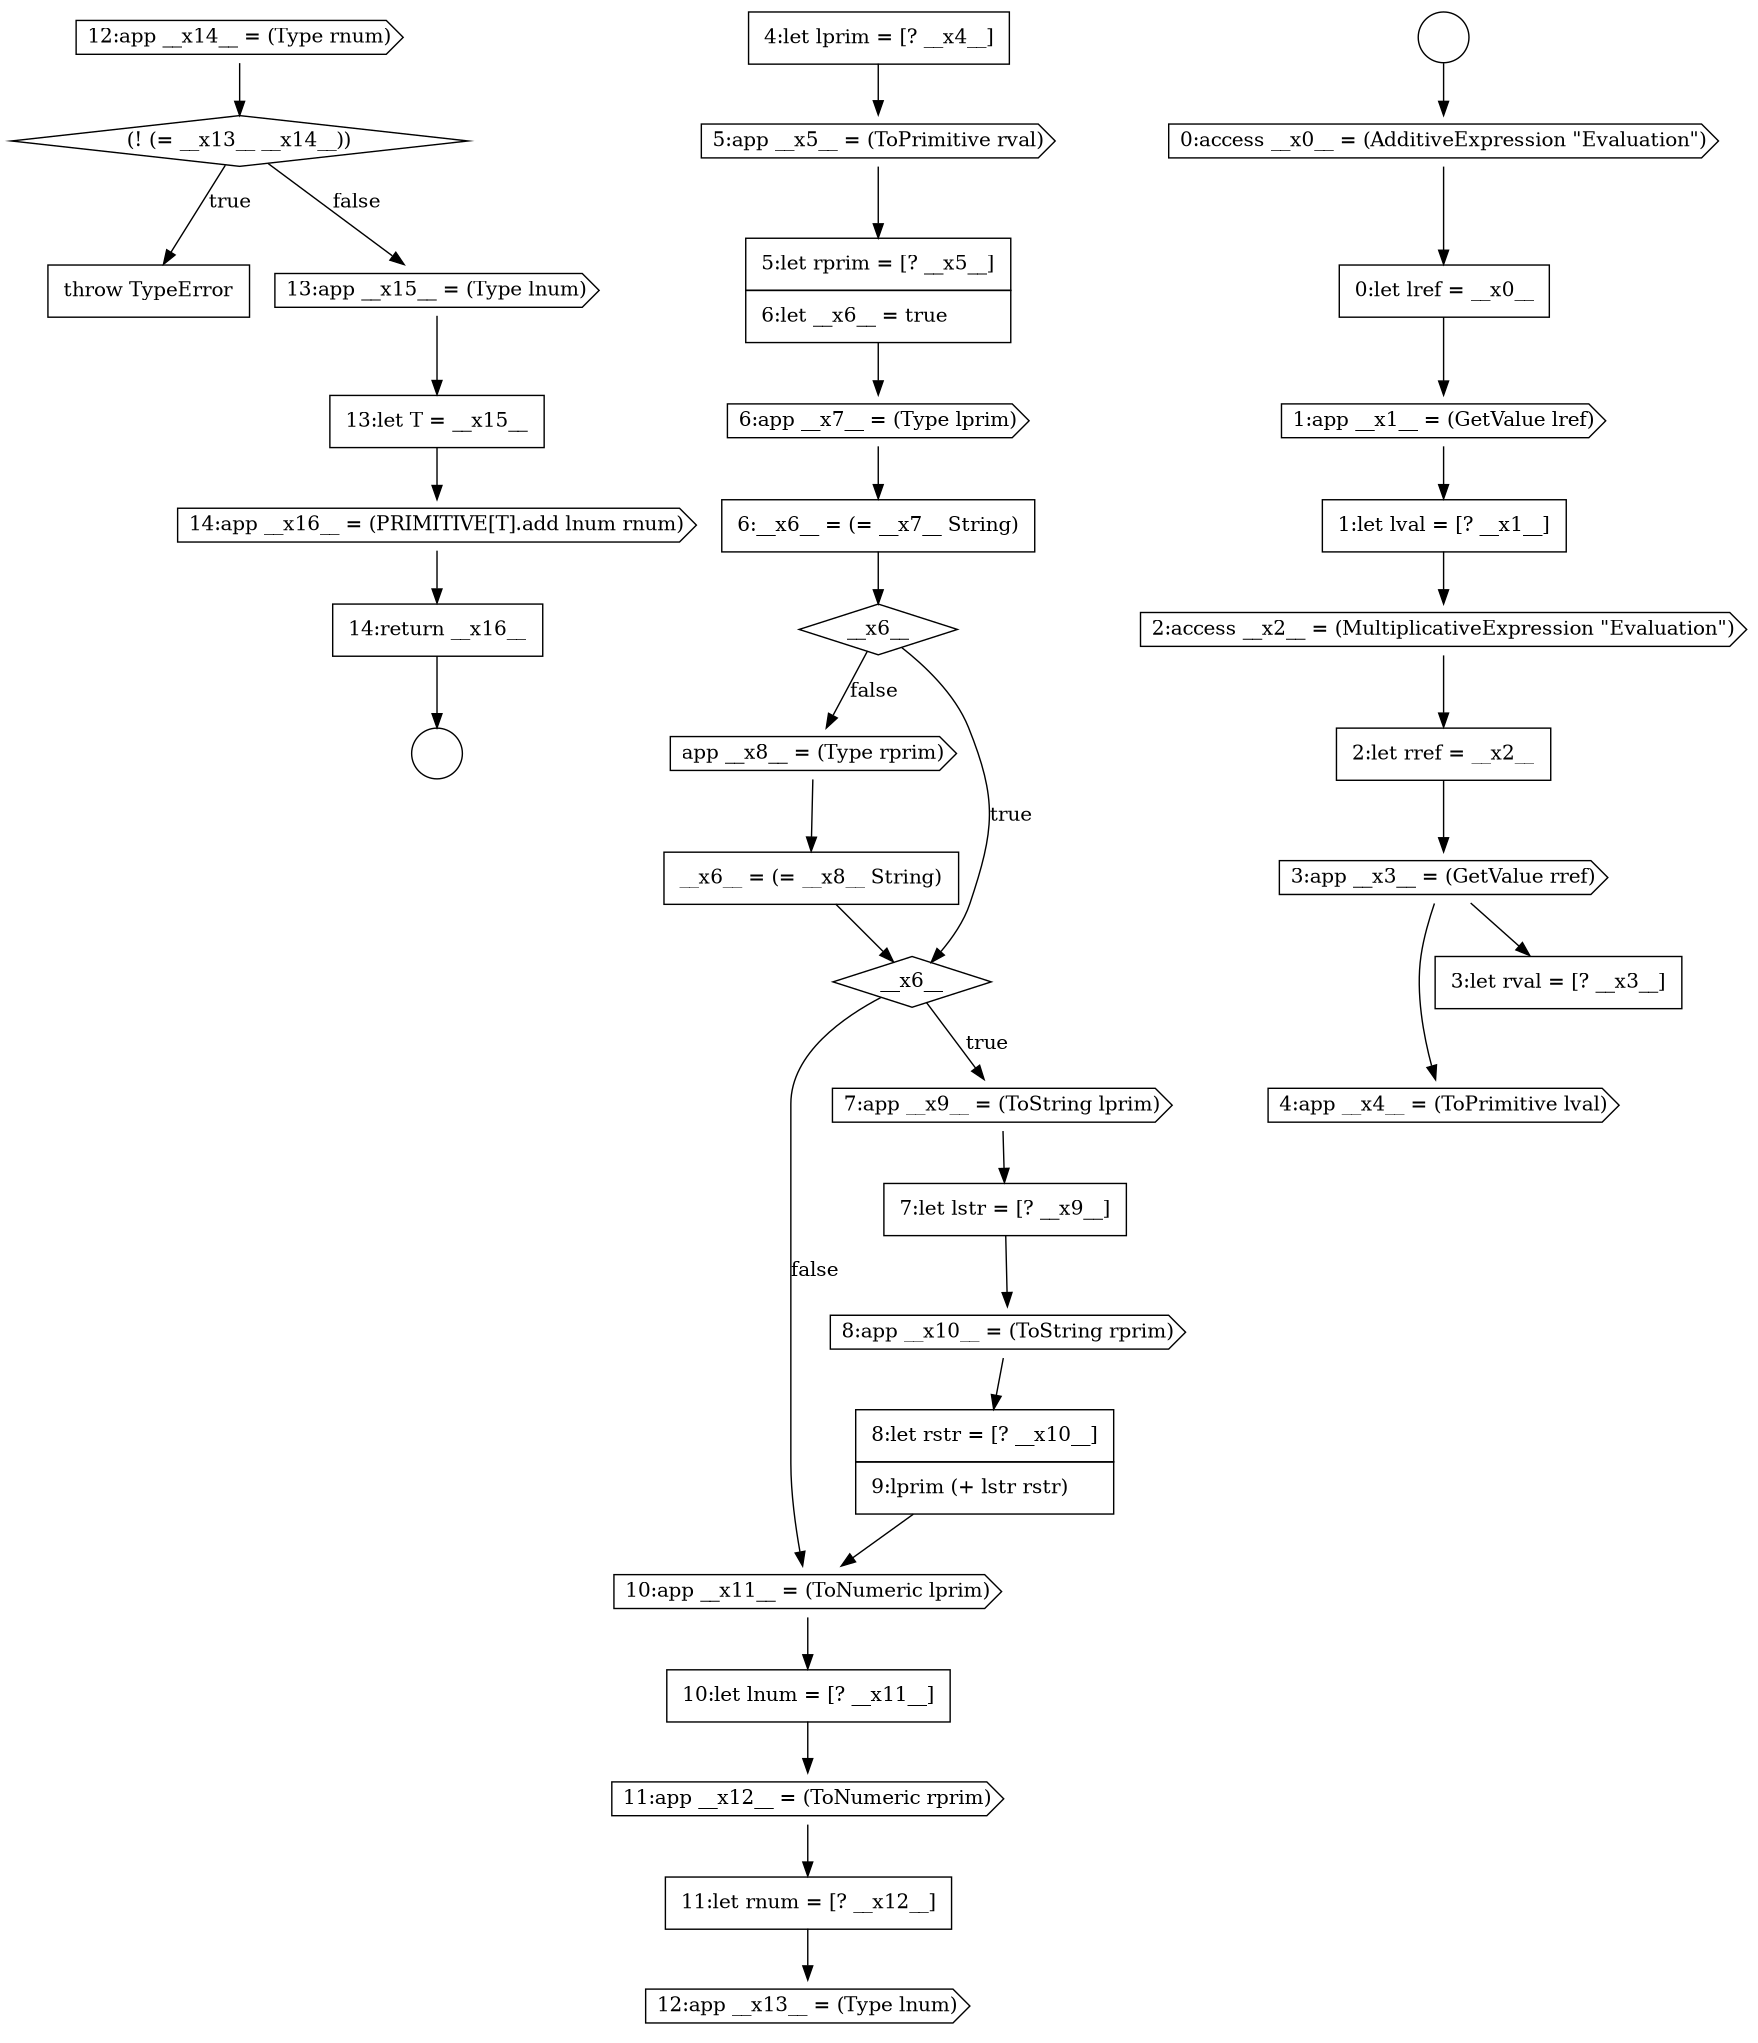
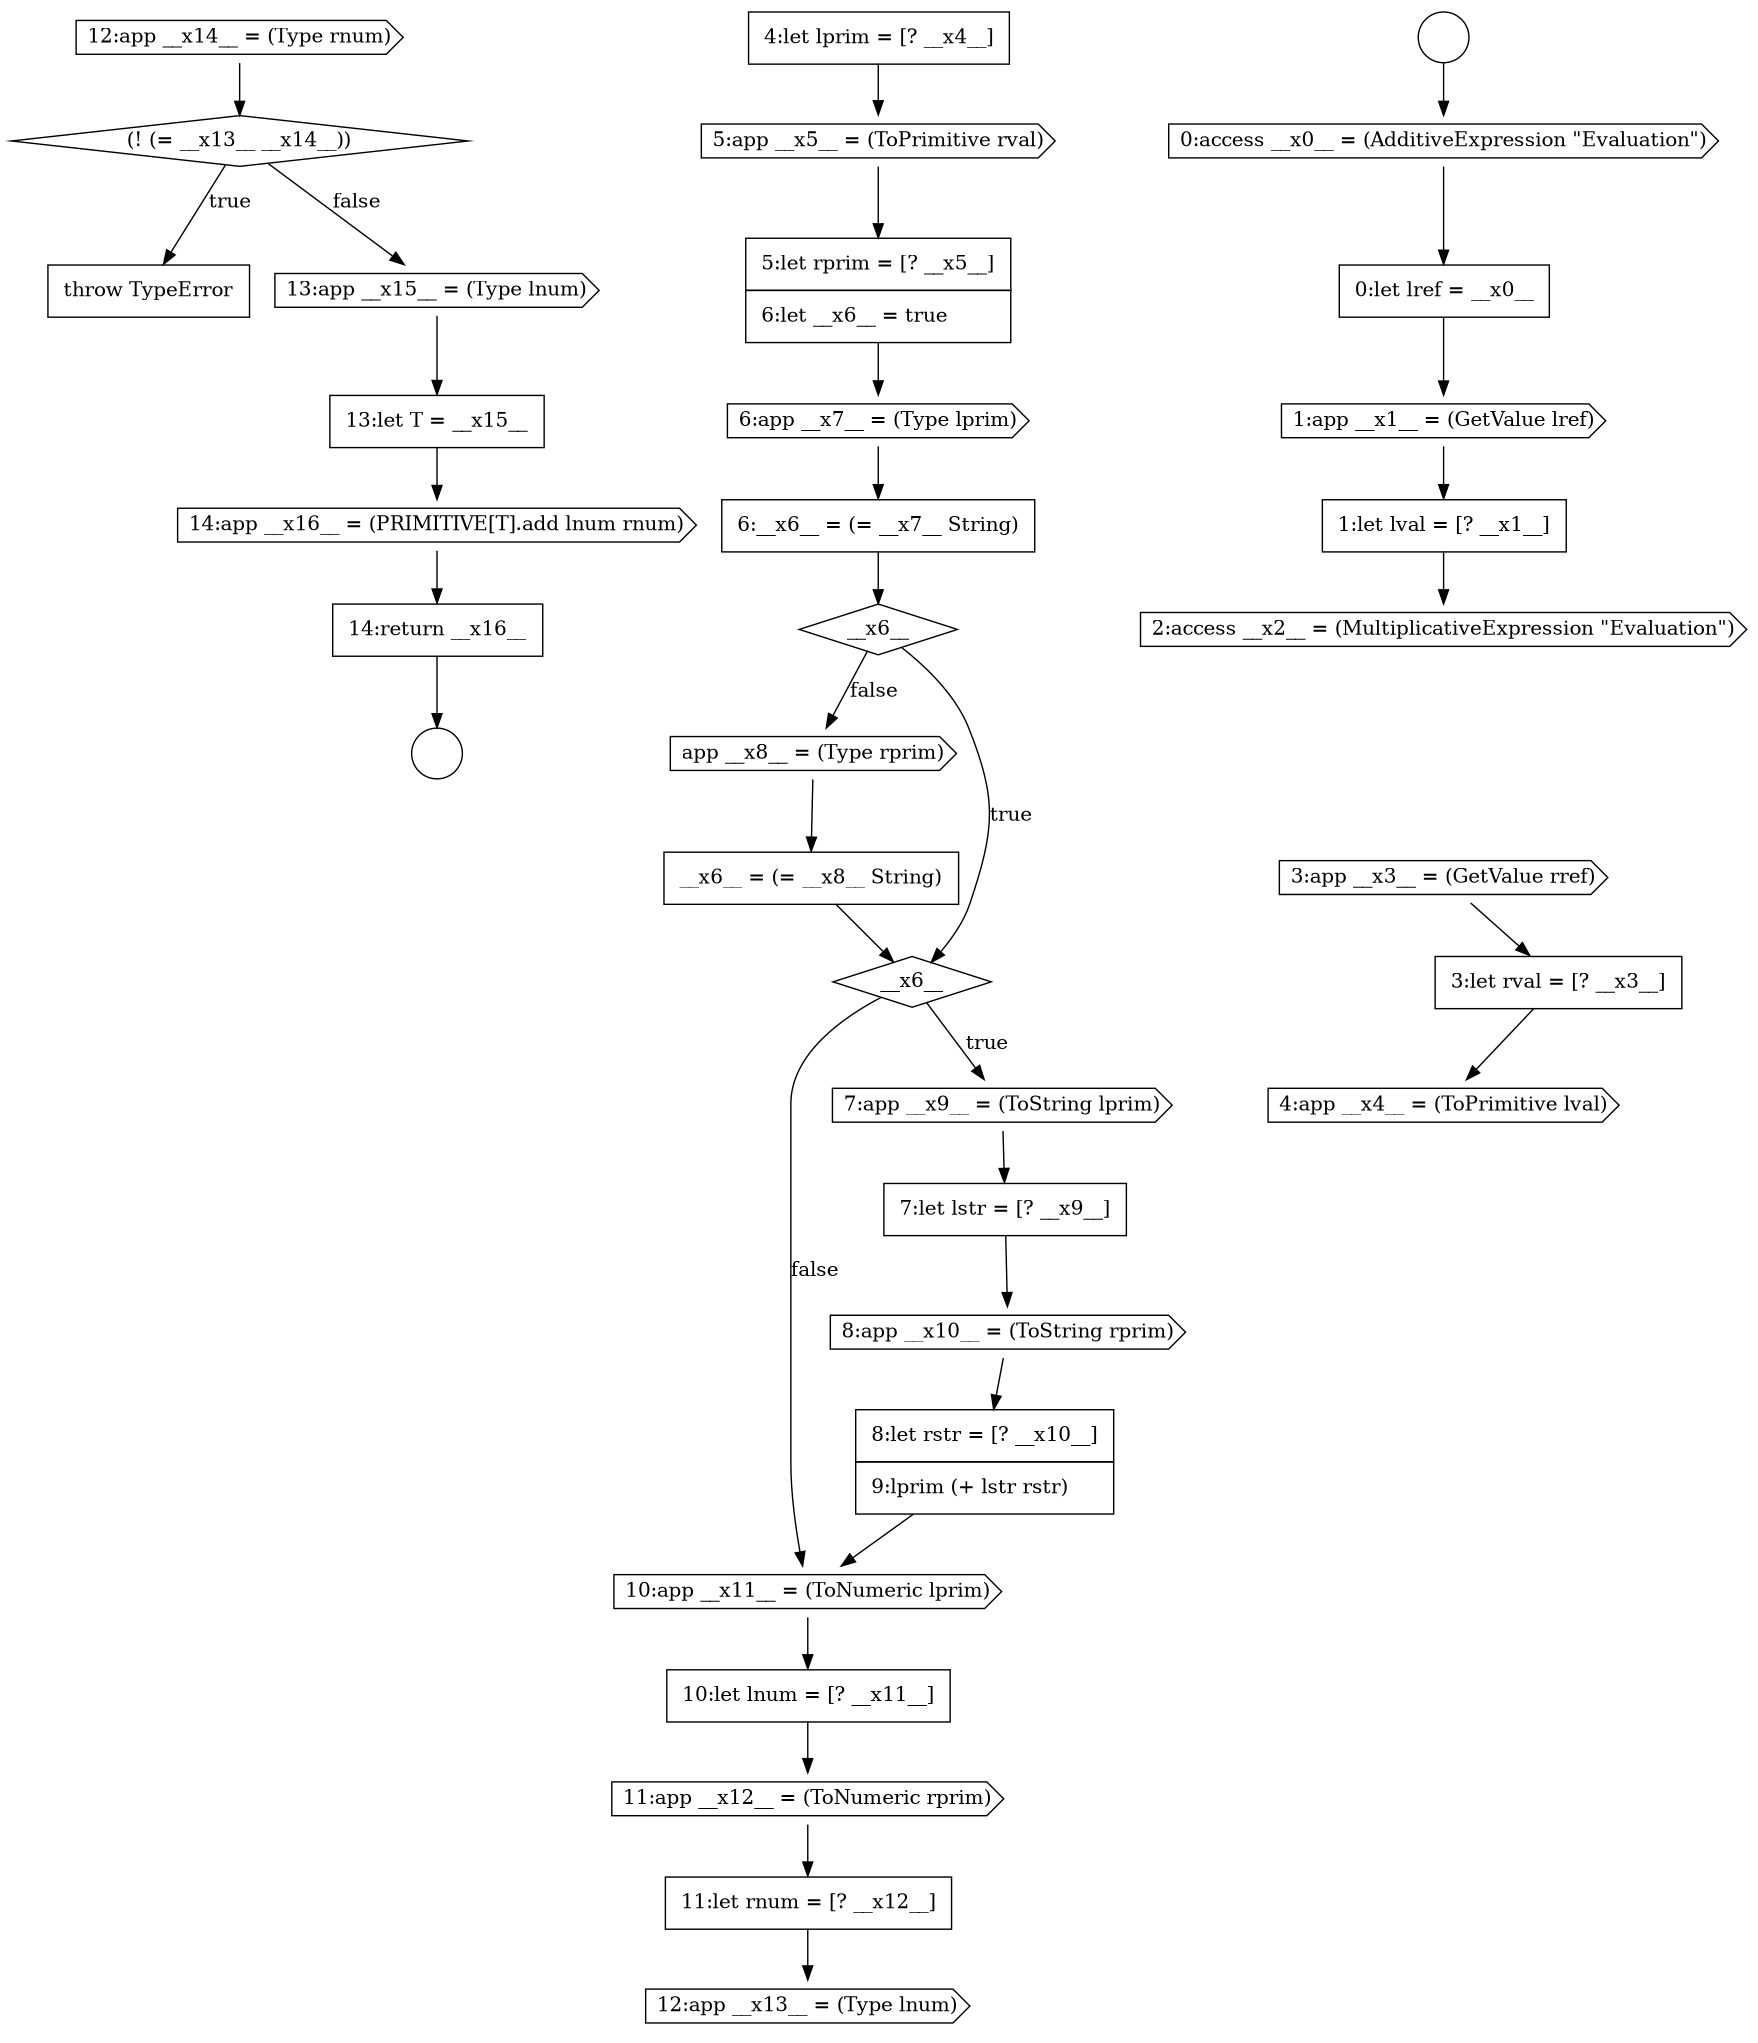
(1444, 753) -> none
(1419, 984) -> (1505, 1039)
